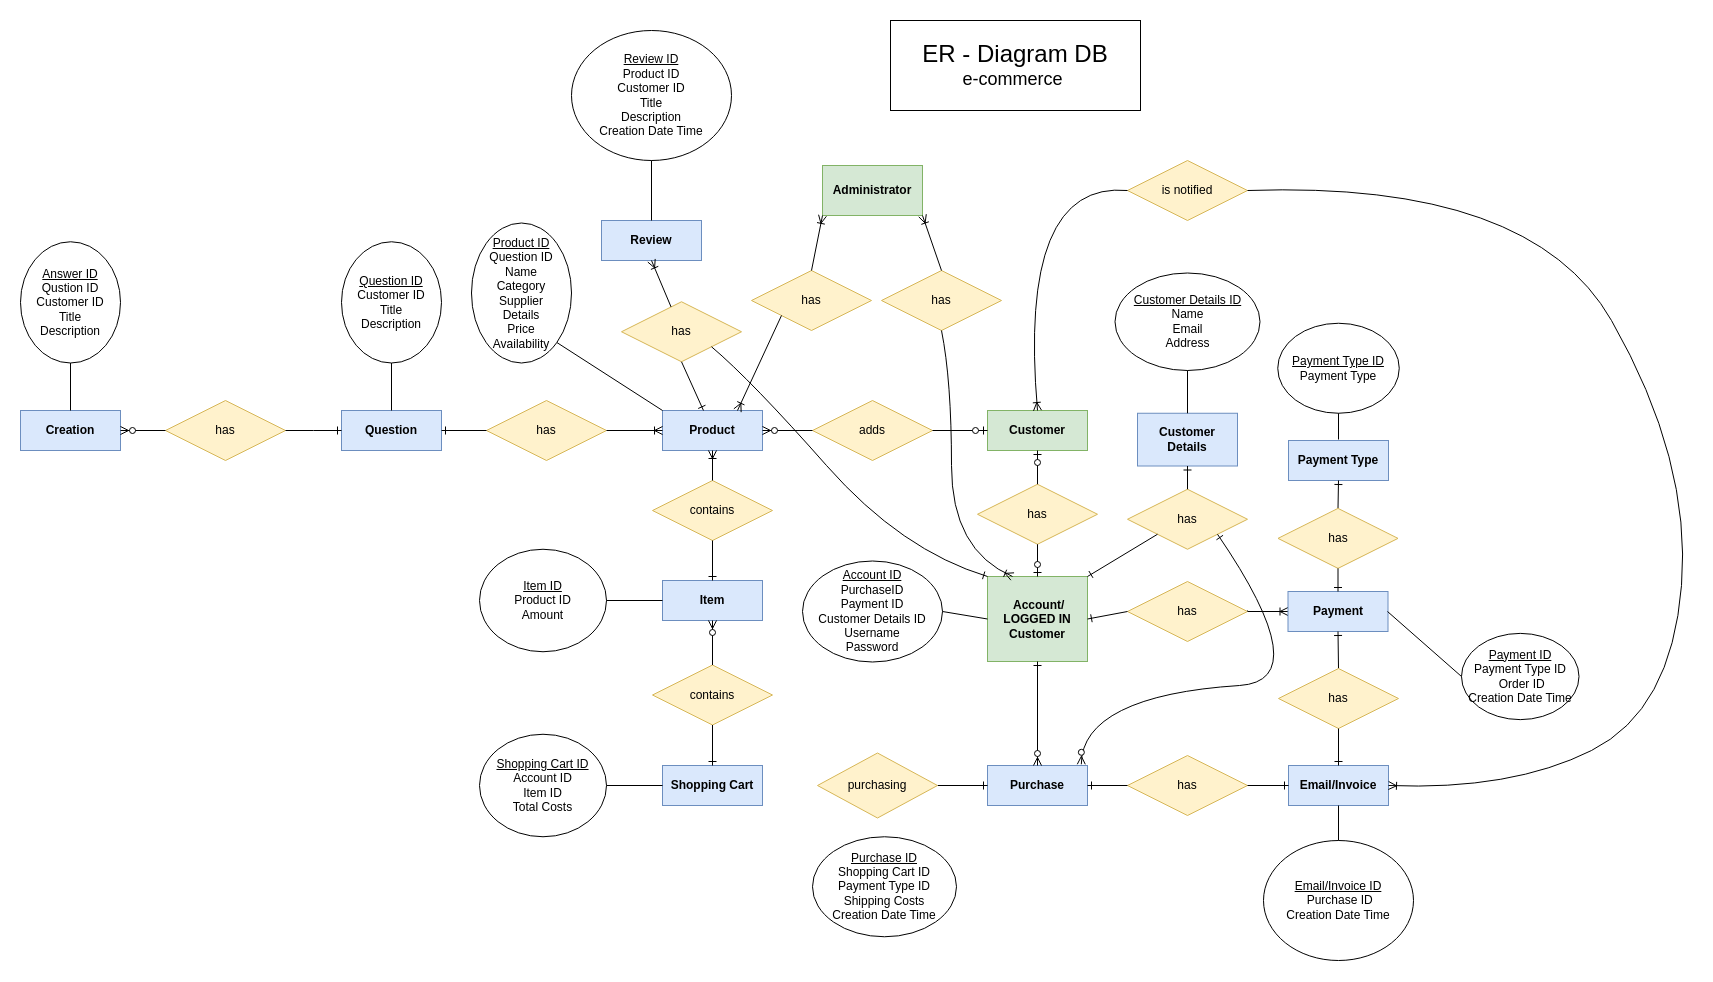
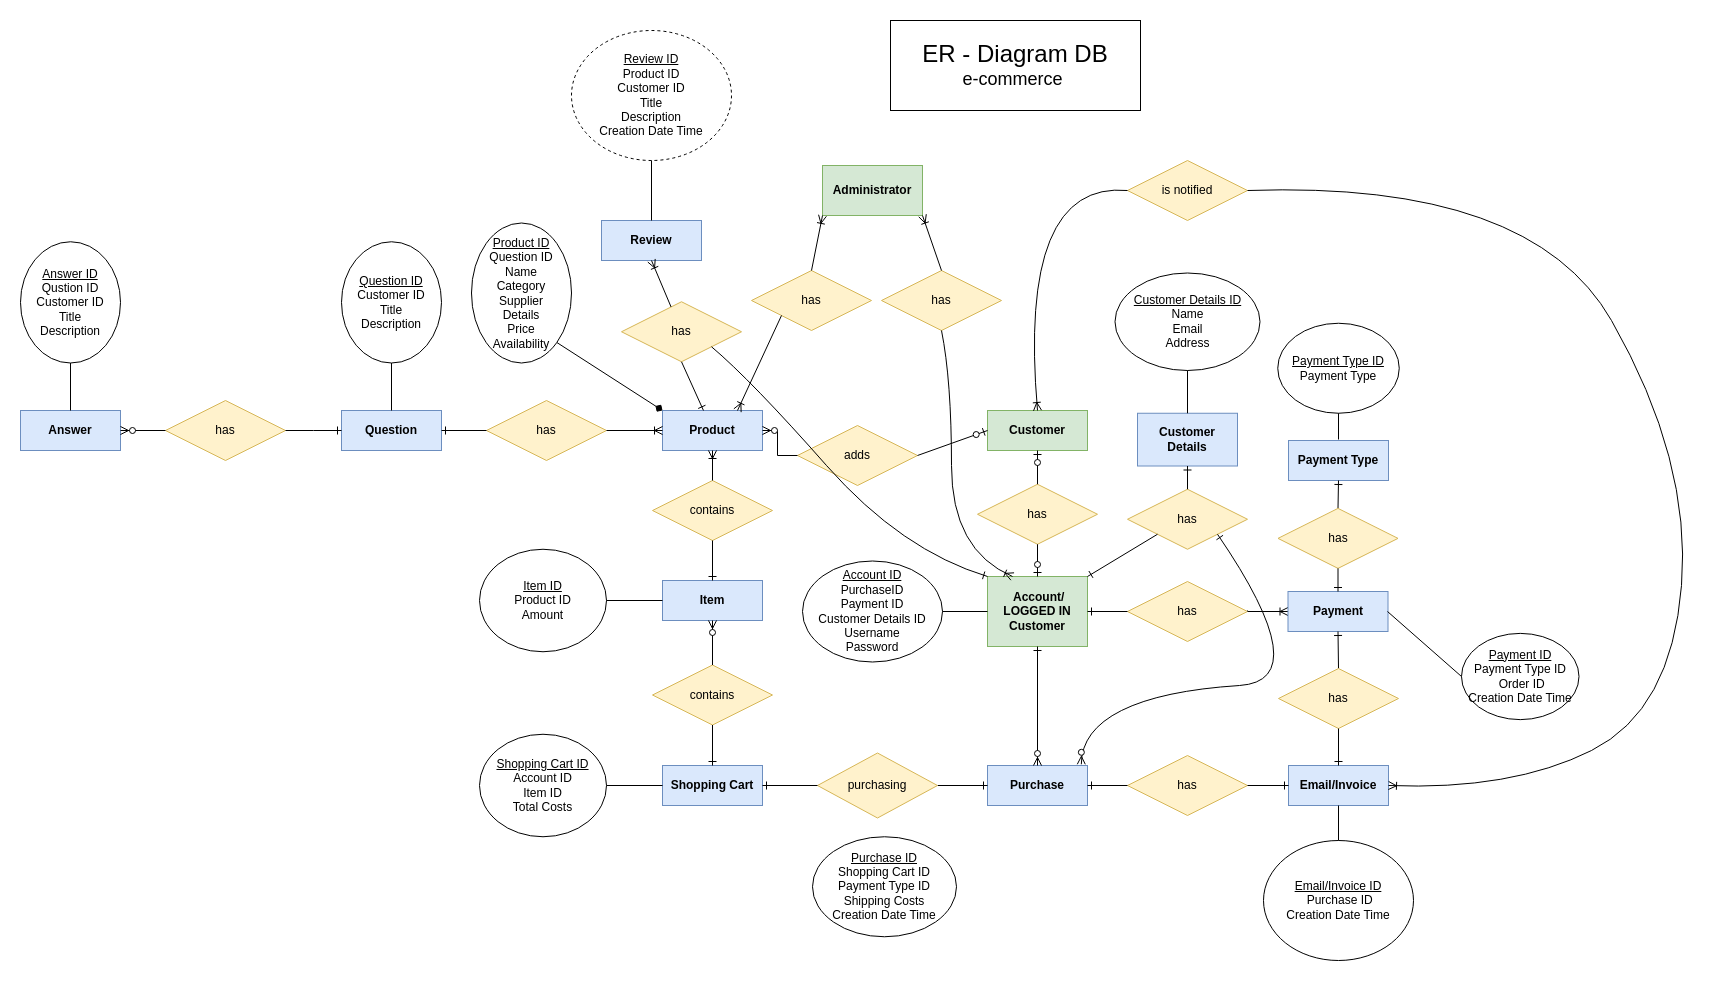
(652, 96) -> (652, 96)
(658, 408) -> (655, 406)
(71, 431) -> (71, 431)
(873, 431) -> (858, 456)
(1038, 619) -> (1038, 612)
none -> (791, 786)
